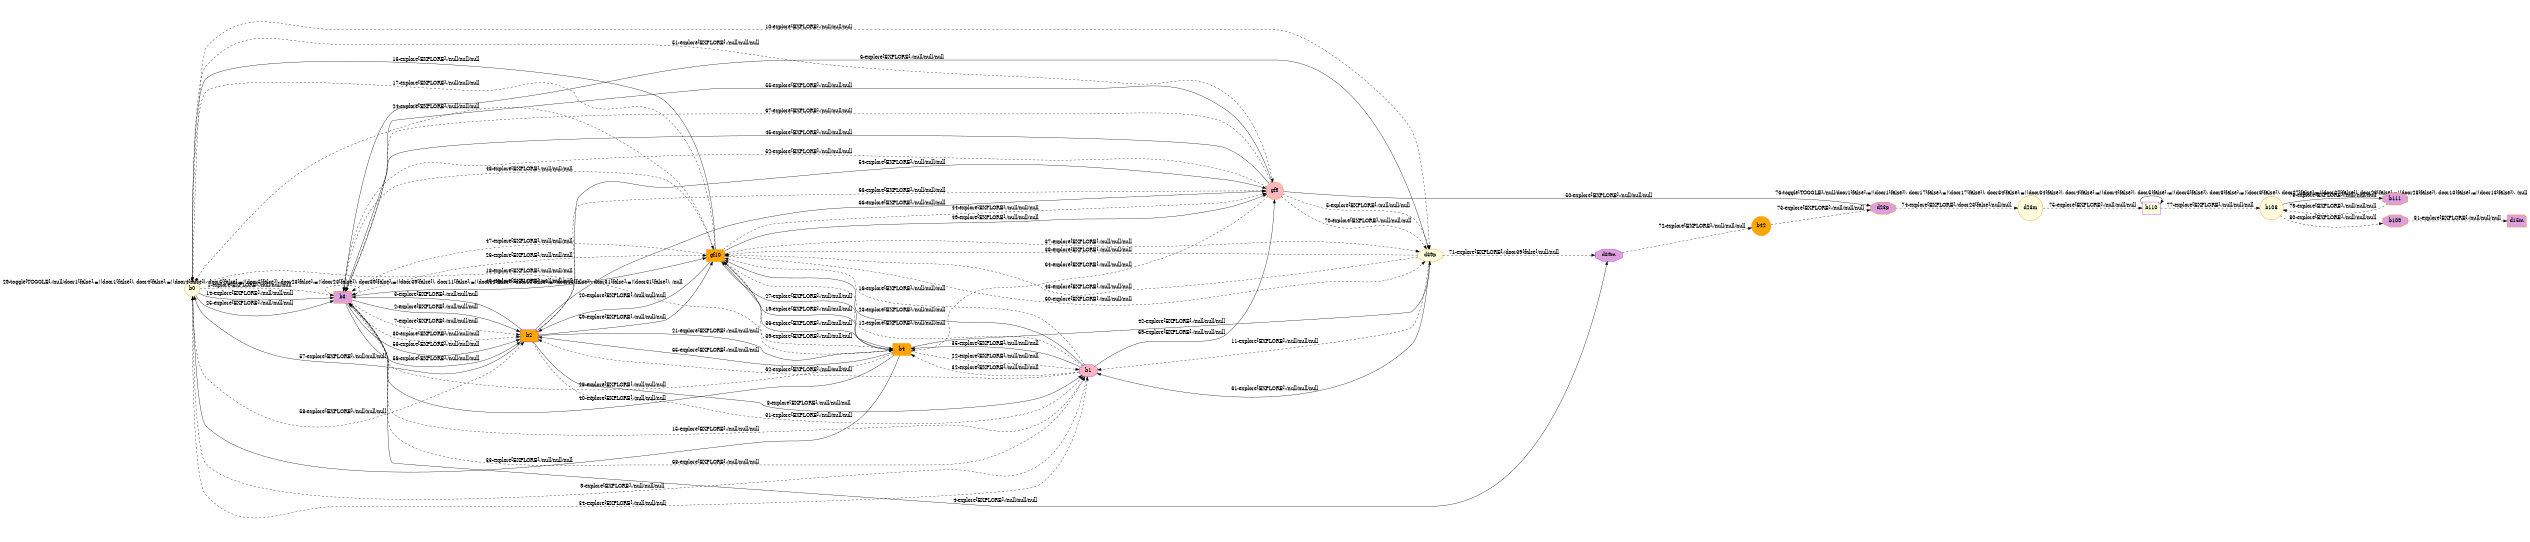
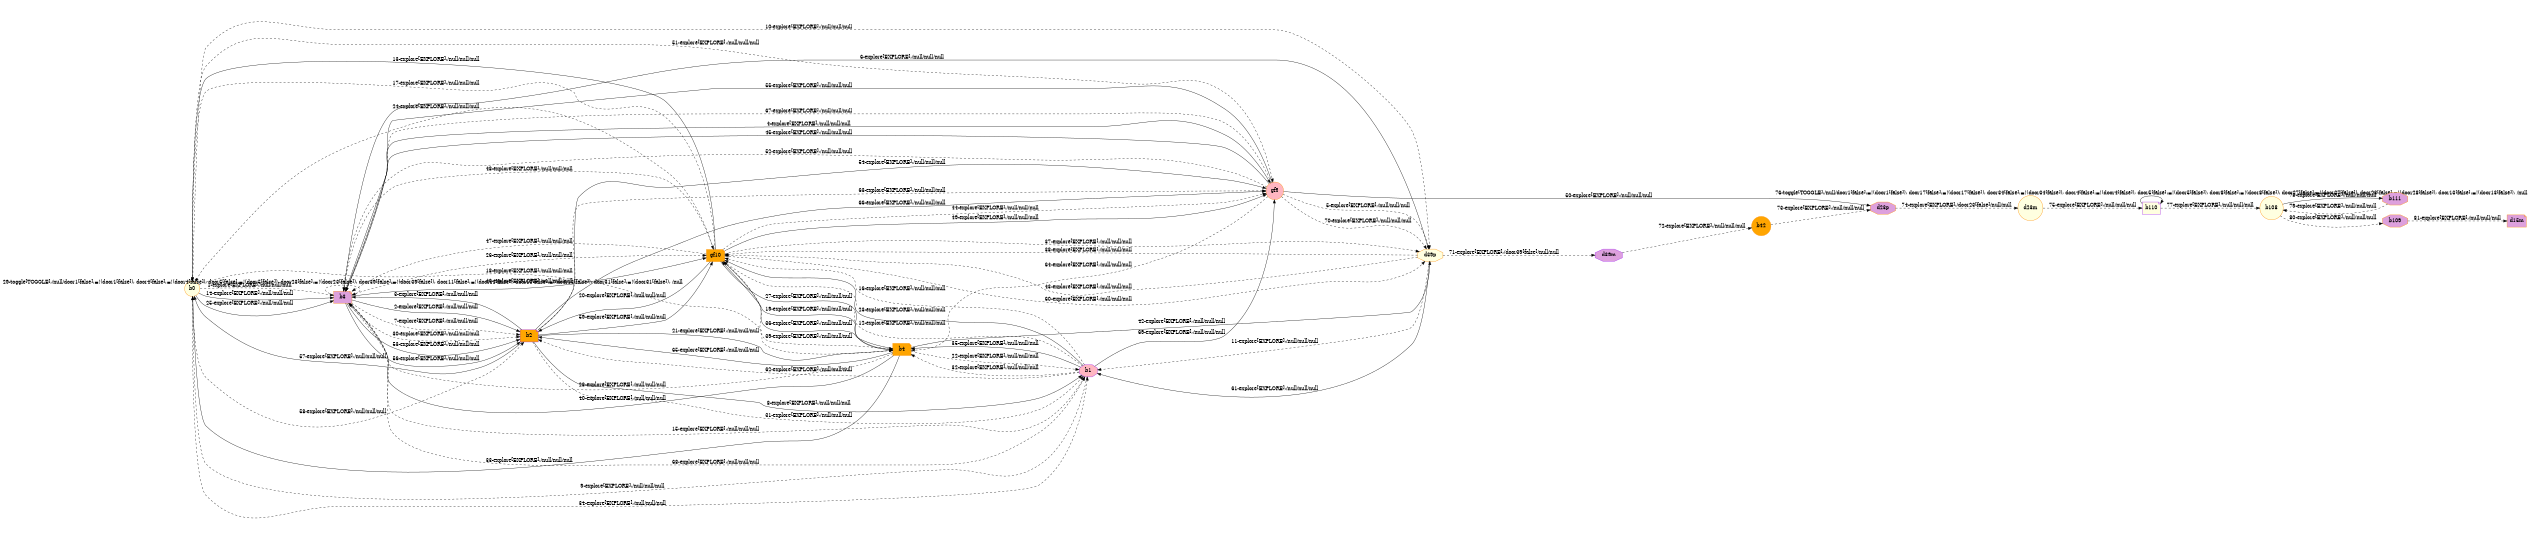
(985, 506) -> (763, 127)
